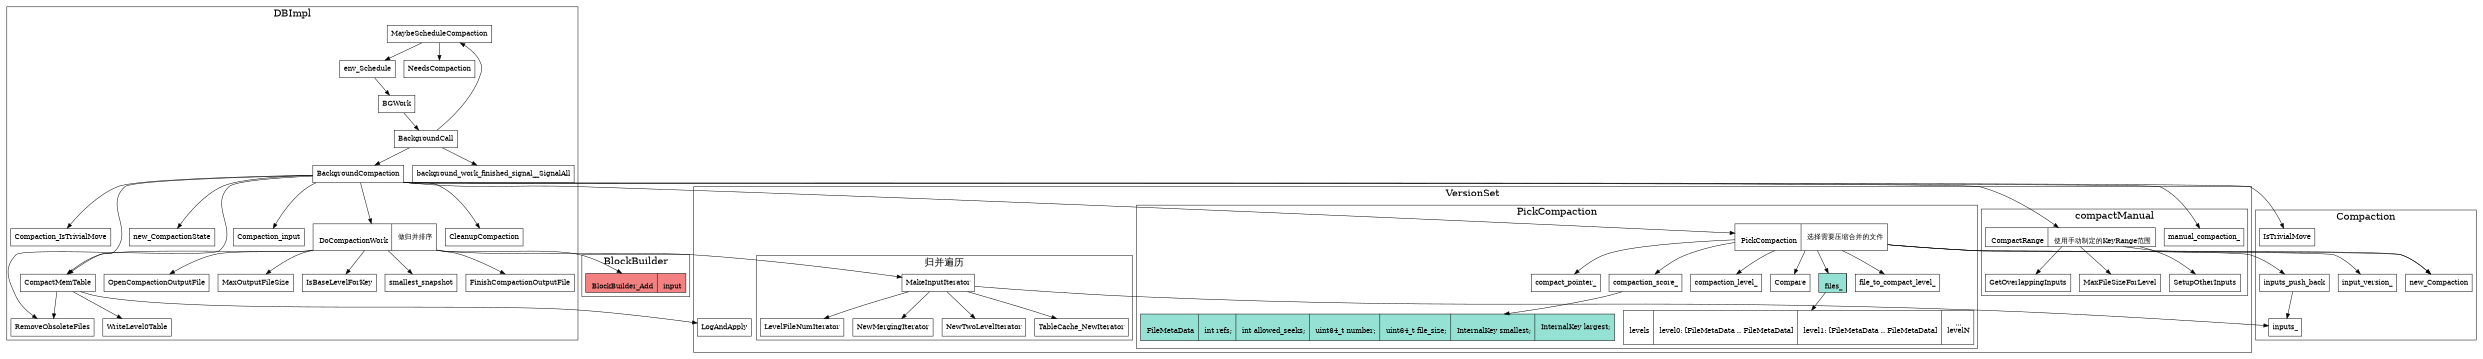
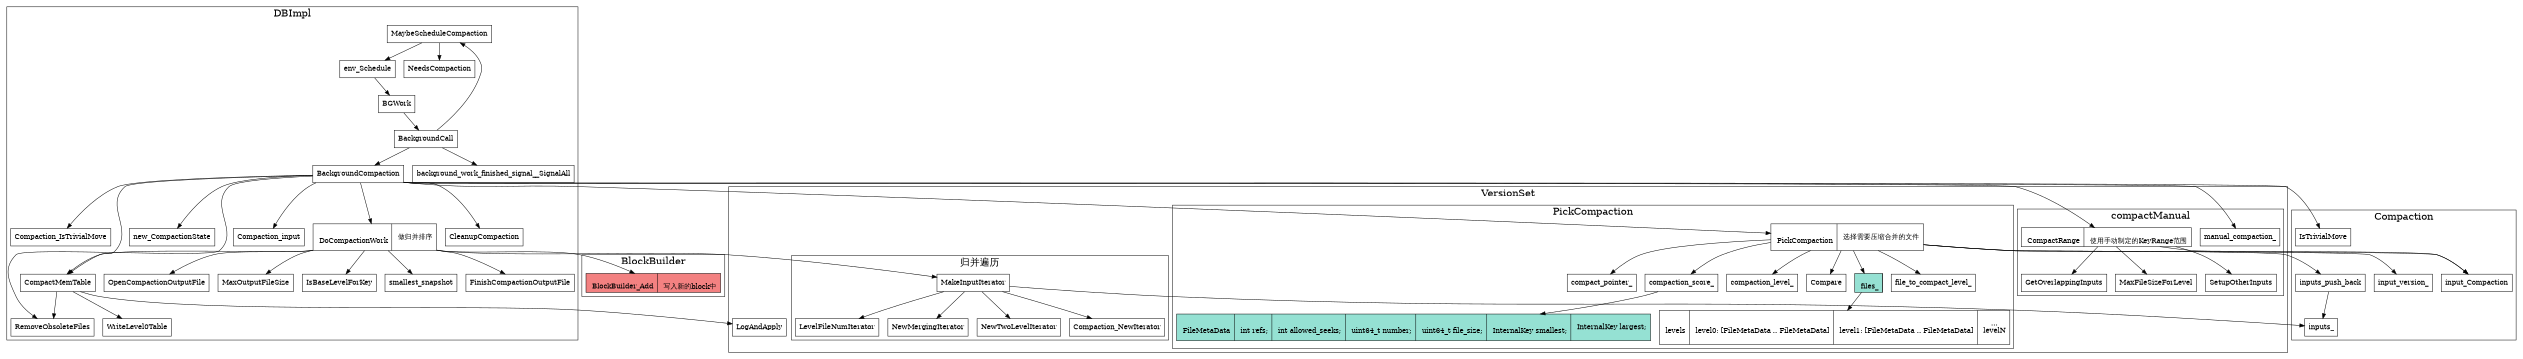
(2439, 283) -> (2477, 283)
(672, 287) -> (689, 287)
(1082, 327) -> (1117, 327)
